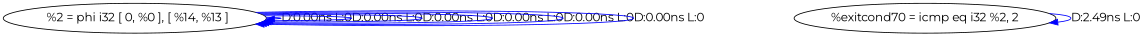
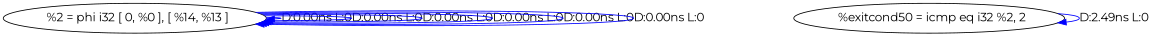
(925, 18) -> (929, 18)
